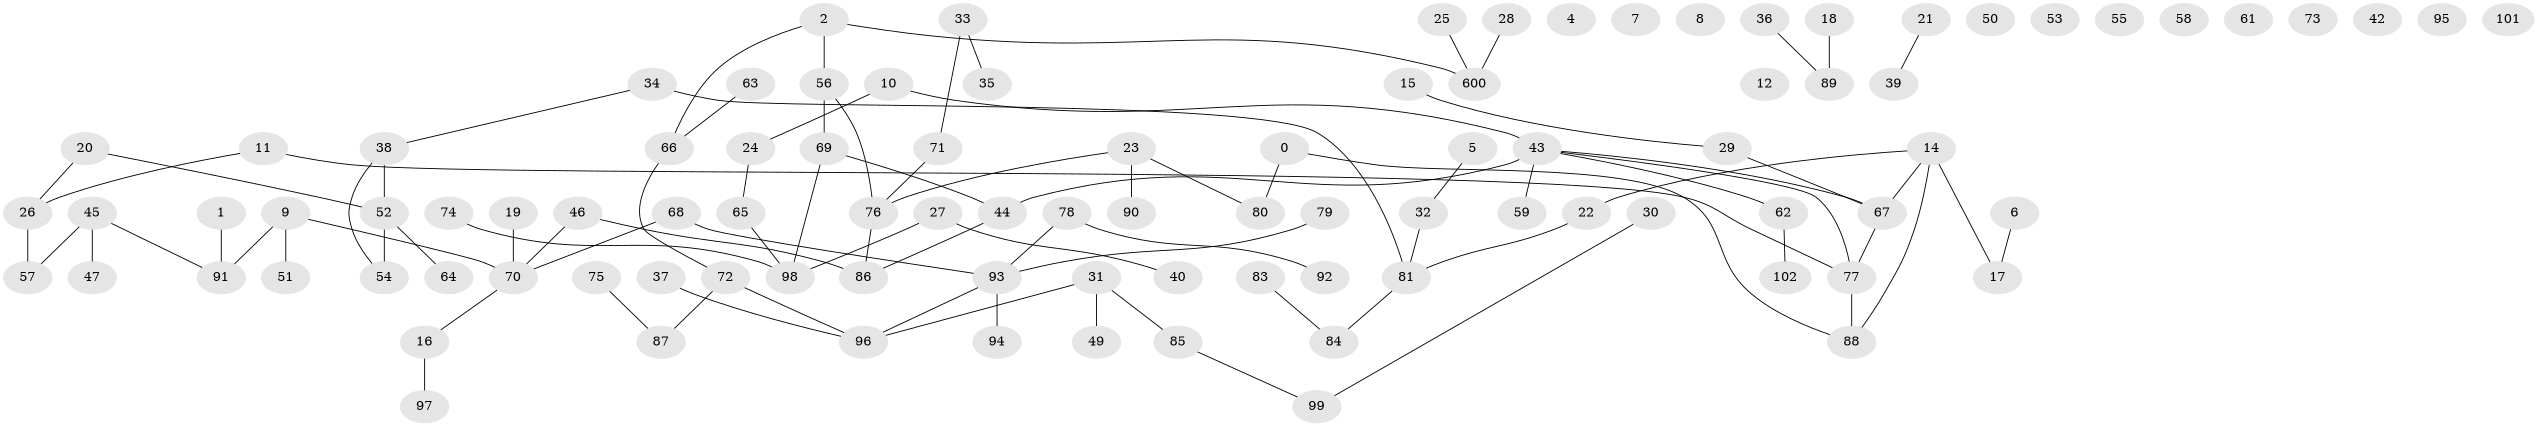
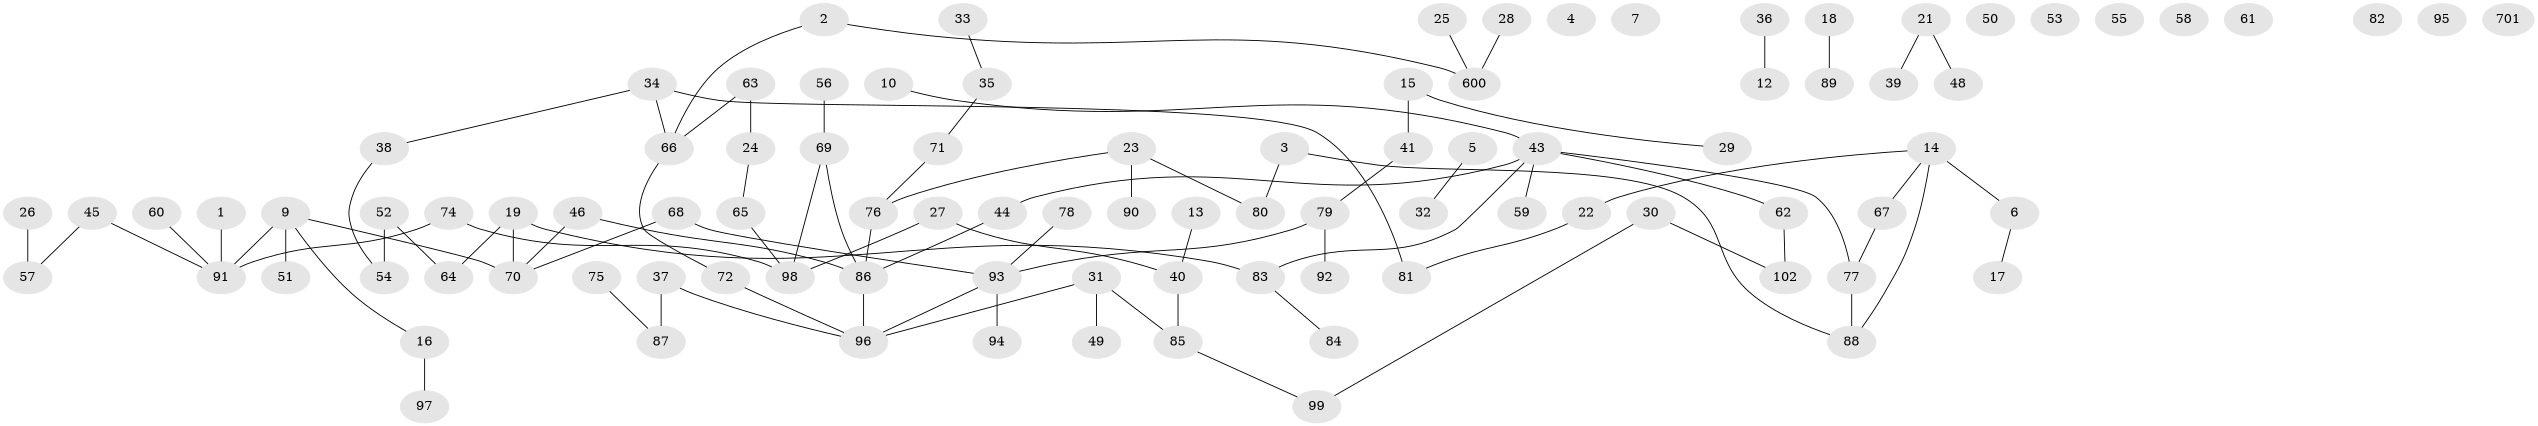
(1700, 20) -> none
(2313, 20) -> none
(2378, 20) -> (2378, 20)
(2508, 20) -> (2508, 20)
(824, 52) -> none
(1797, 52) -> (1765, 52)
(950, 84) -> (963, 116)
none -> (1958, 84)
none -> (661, 117)
(818, 118) -> (751, 117)
(861, 145) -> none
(85, 149) -> none
(263, 149) -> none
(1285, 149) -> (1285, 149)
none -> (1408, 149)
(1713, 169) -> (1415, 245)
(919, 178) -> (837, 215)
(384, 181) -> none
(1805, 181) -> none
none -> (157, 213)
none -> (1196, 213)
(1965, 213) -> (1973, 181)
none -> (1713, 243)
(1173, 244) -> (1325, 246)
none -> (335, 245)
none -> (481, 245)
(1415, 246) -> none
none -> (885, 253)
(92, 278) -> none
(469, 310) -> (344, 287)
(693, 310) -> (661, 310)
none -> (864, 310)
none -> (1178, 310)
(1370, 310) -> none
